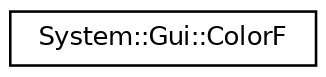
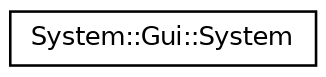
(163, 39) -> (163, 39)
